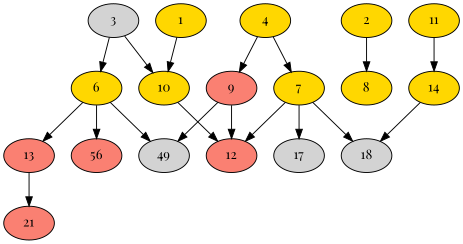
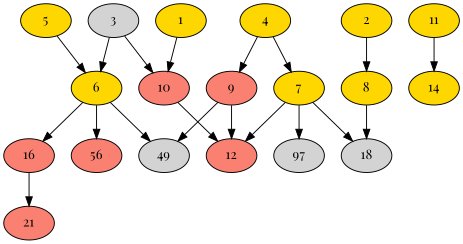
none -> (46, 21)
(164, 88) -> (164, 88)
(404, 119) -> (367, 117)
(29, 156) -> (29, 156)
(299, 156) -> (299, 156)
